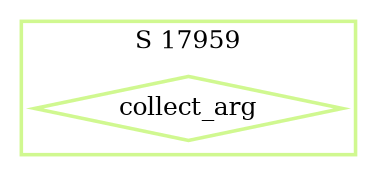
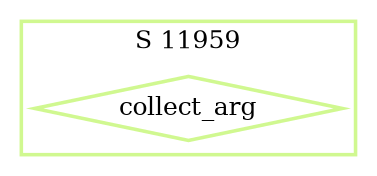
(188, 42) -> (188, 42)
